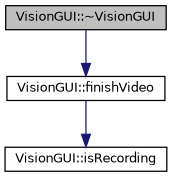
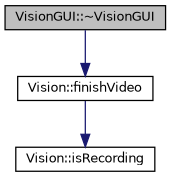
(86, 88) -> (85, 88)
(86, 159) -> (85, 159)
